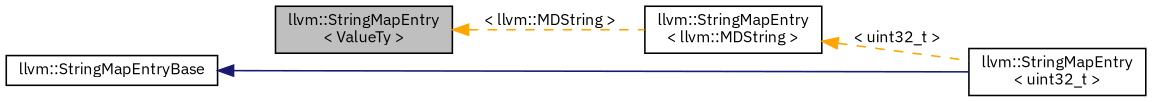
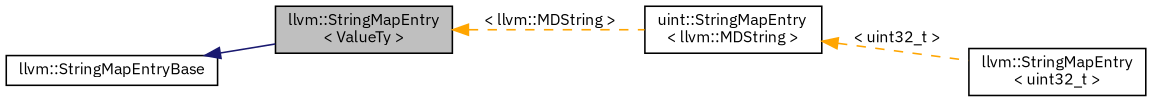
(733, 30) -> (733, 30)
(601, 71) -> (248, 48)
